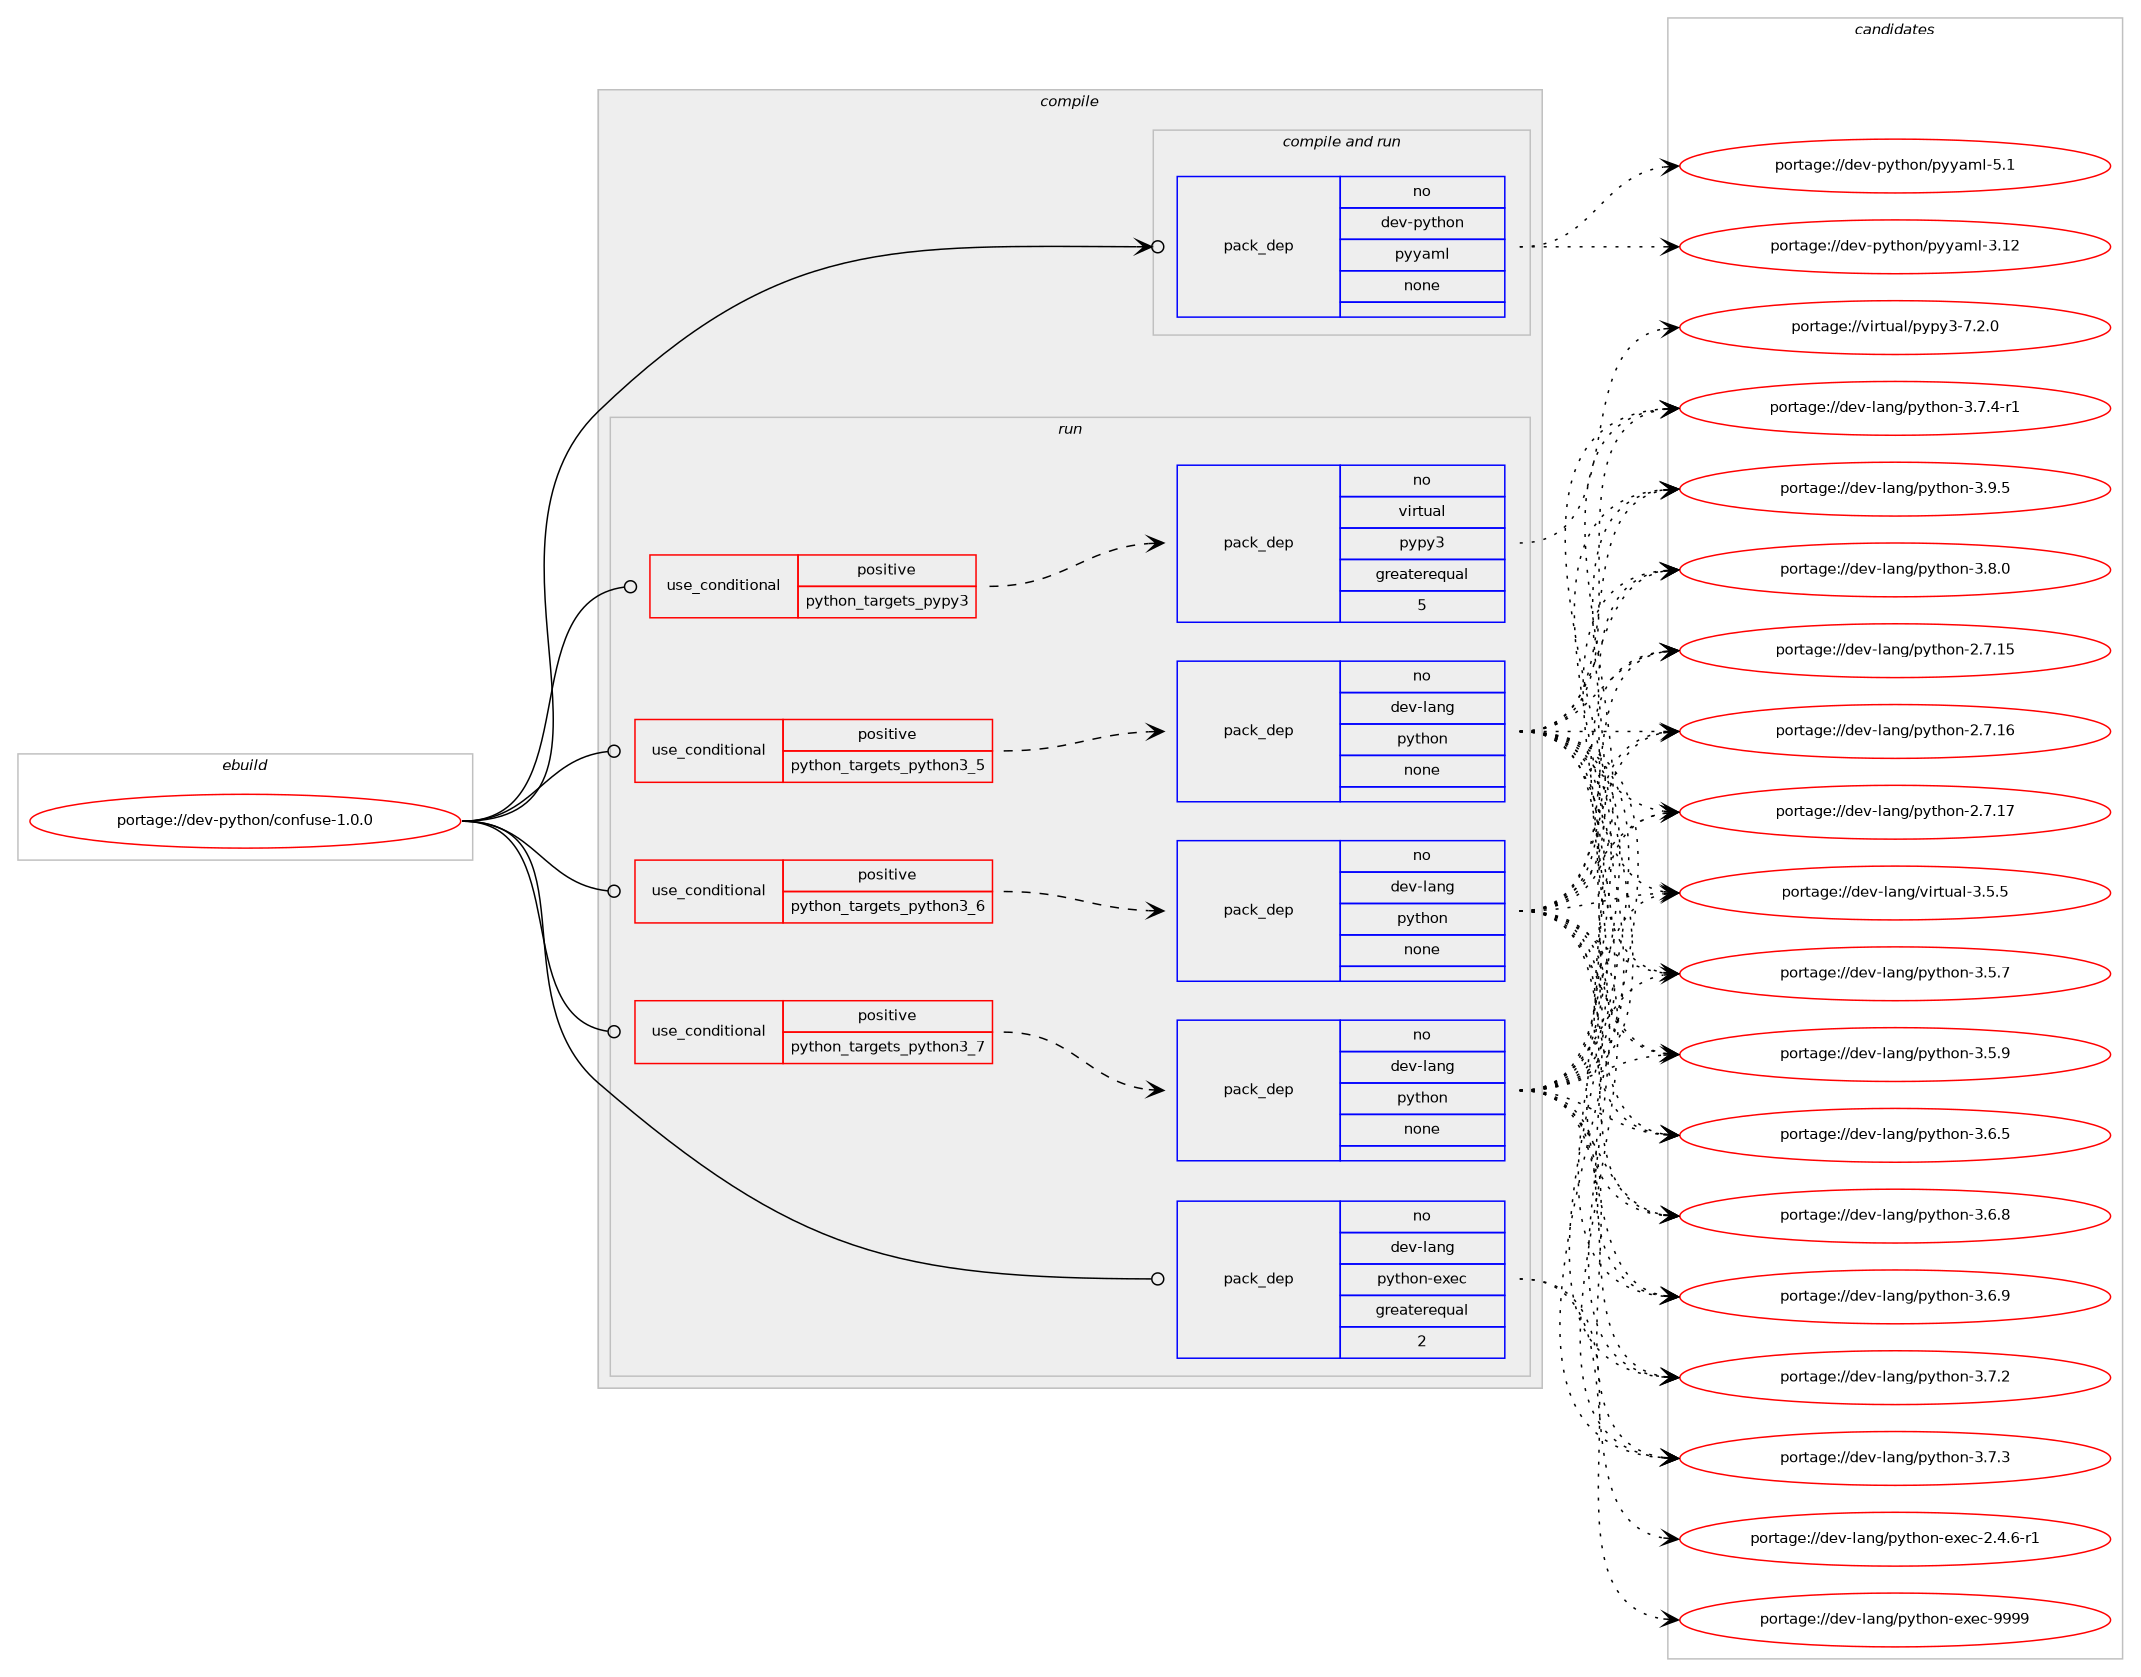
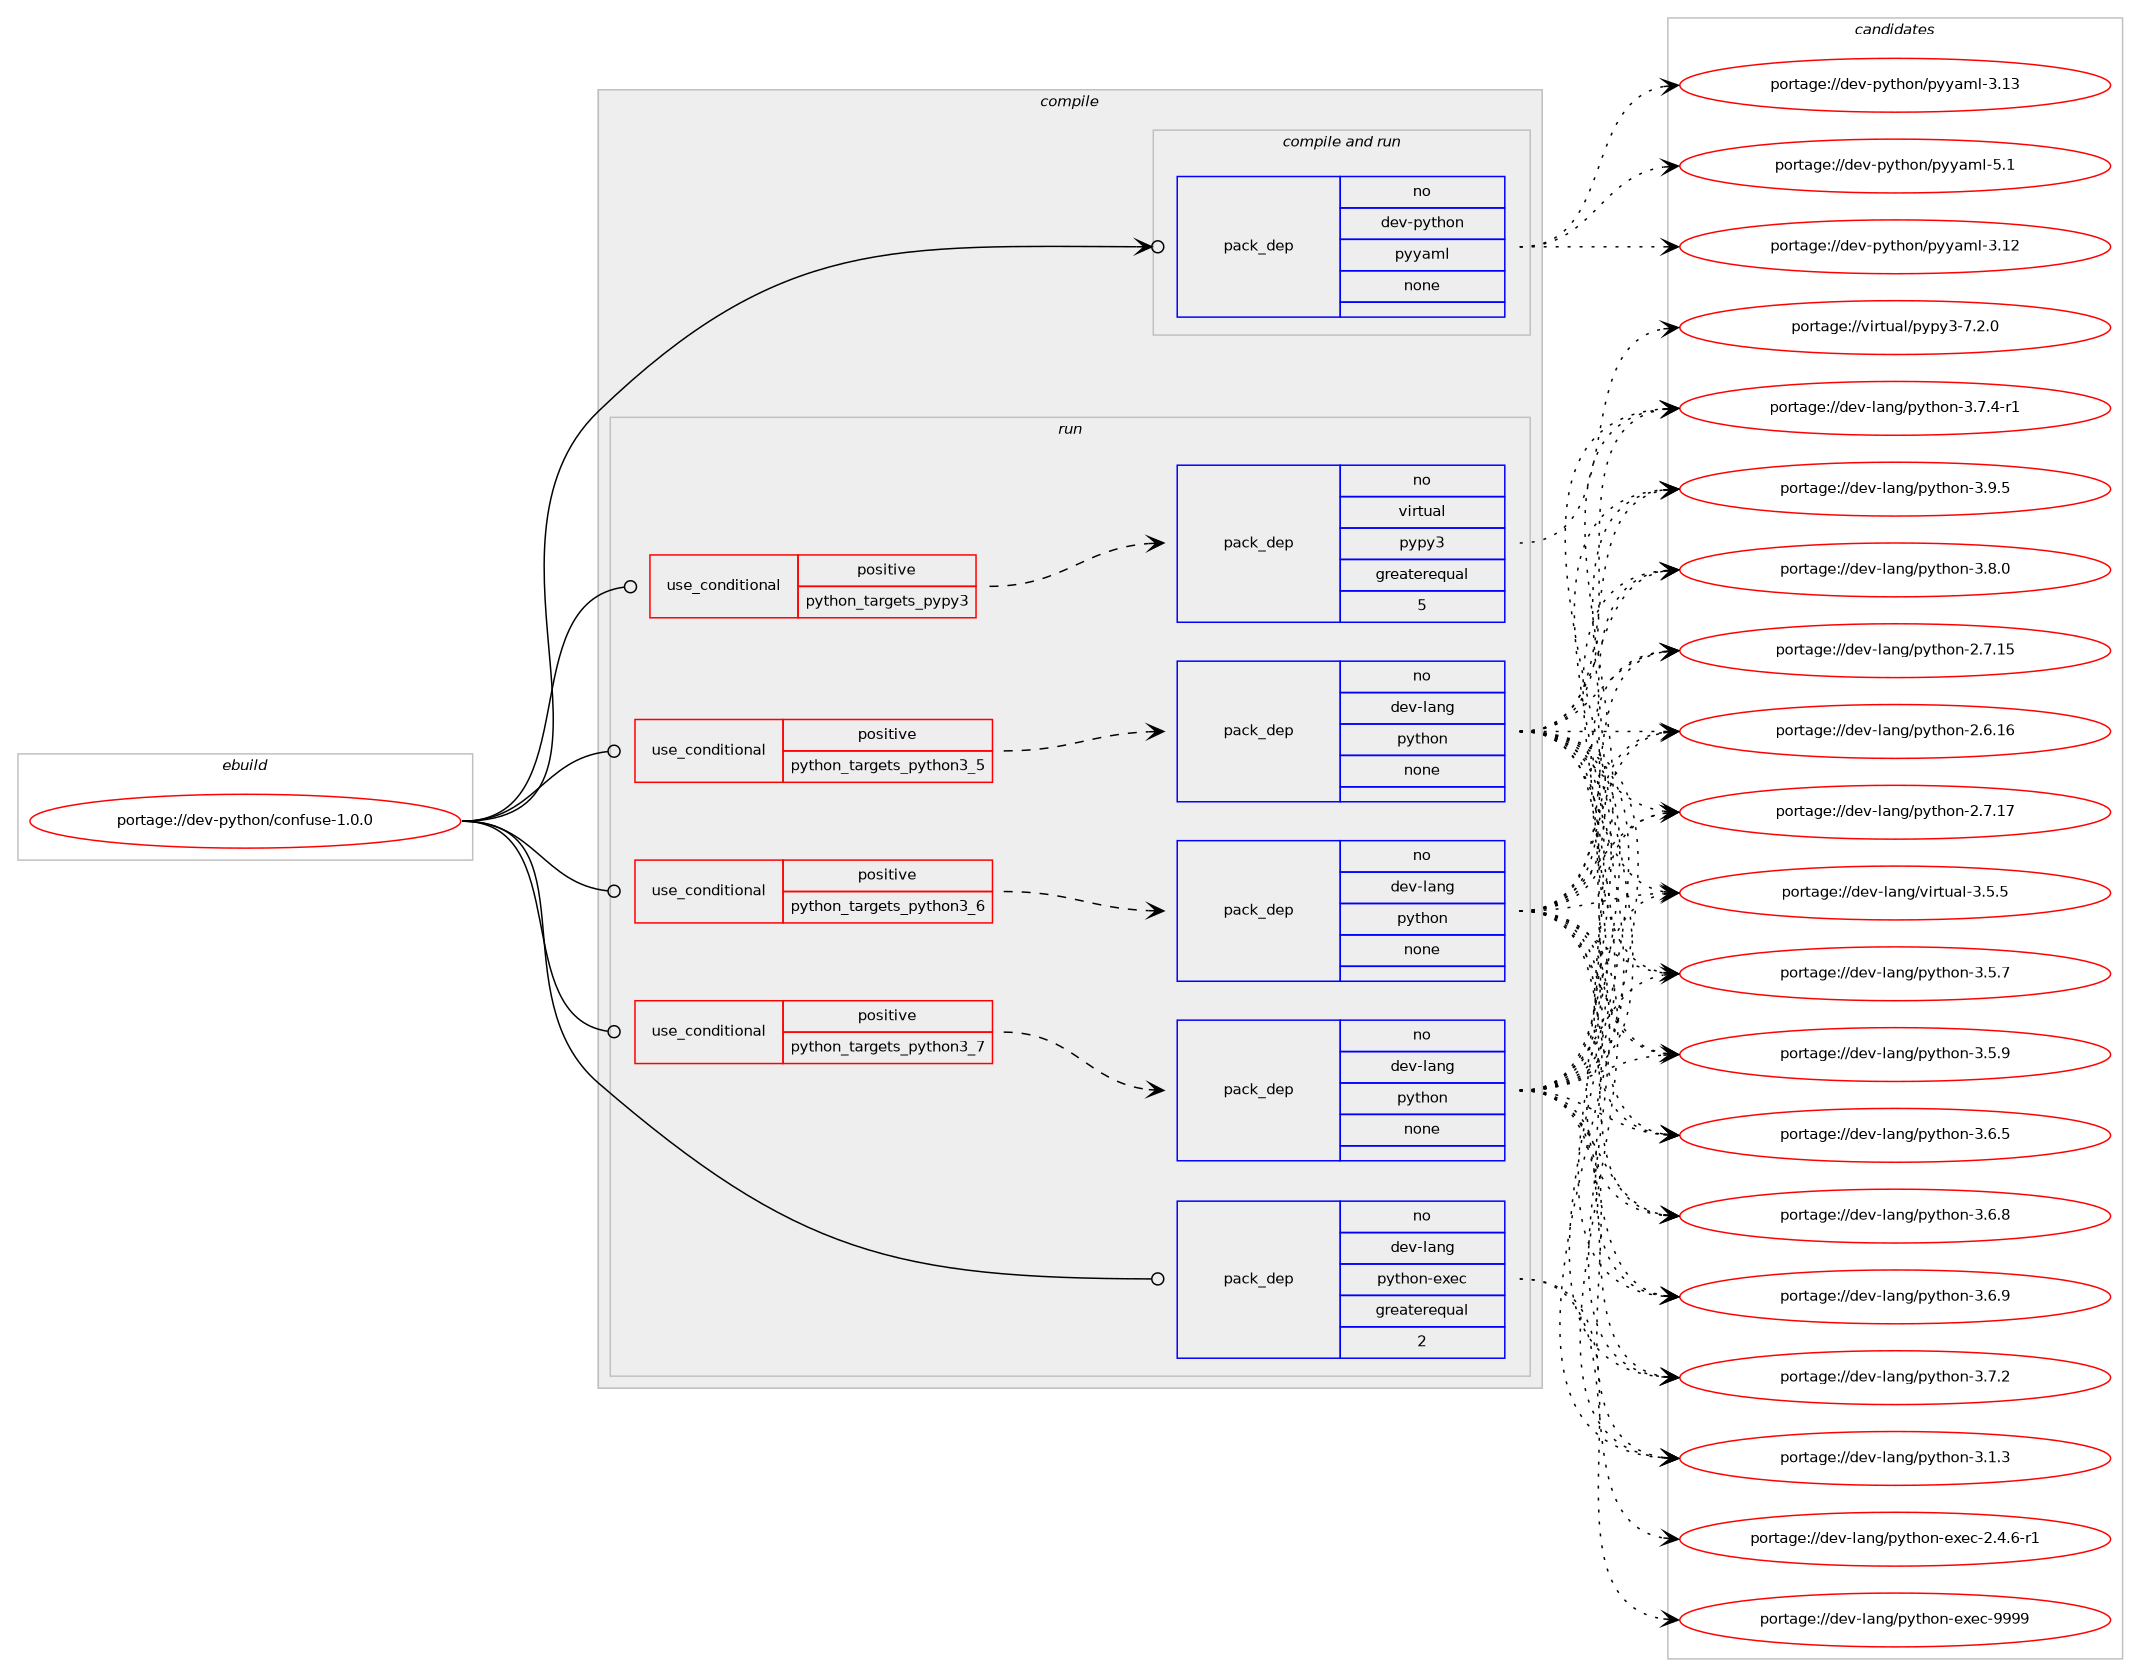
none -> (1895, 85)
(1895, 731) -> (1895, 731)
(1895, 1458) -> (1895, 1458)
